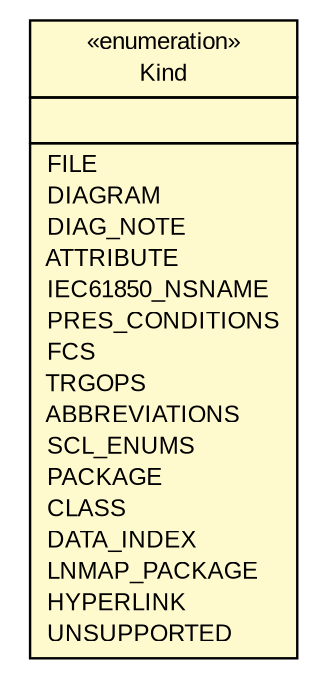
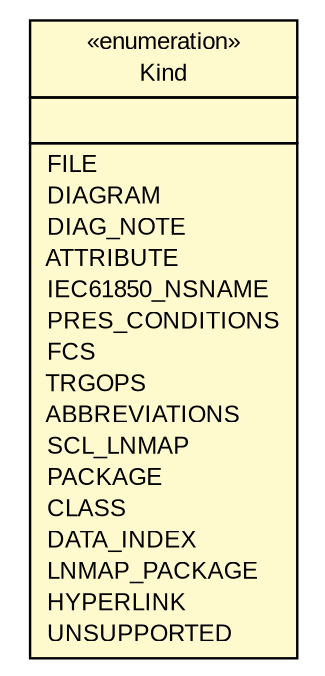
(122, 446) -> (119, 446)
